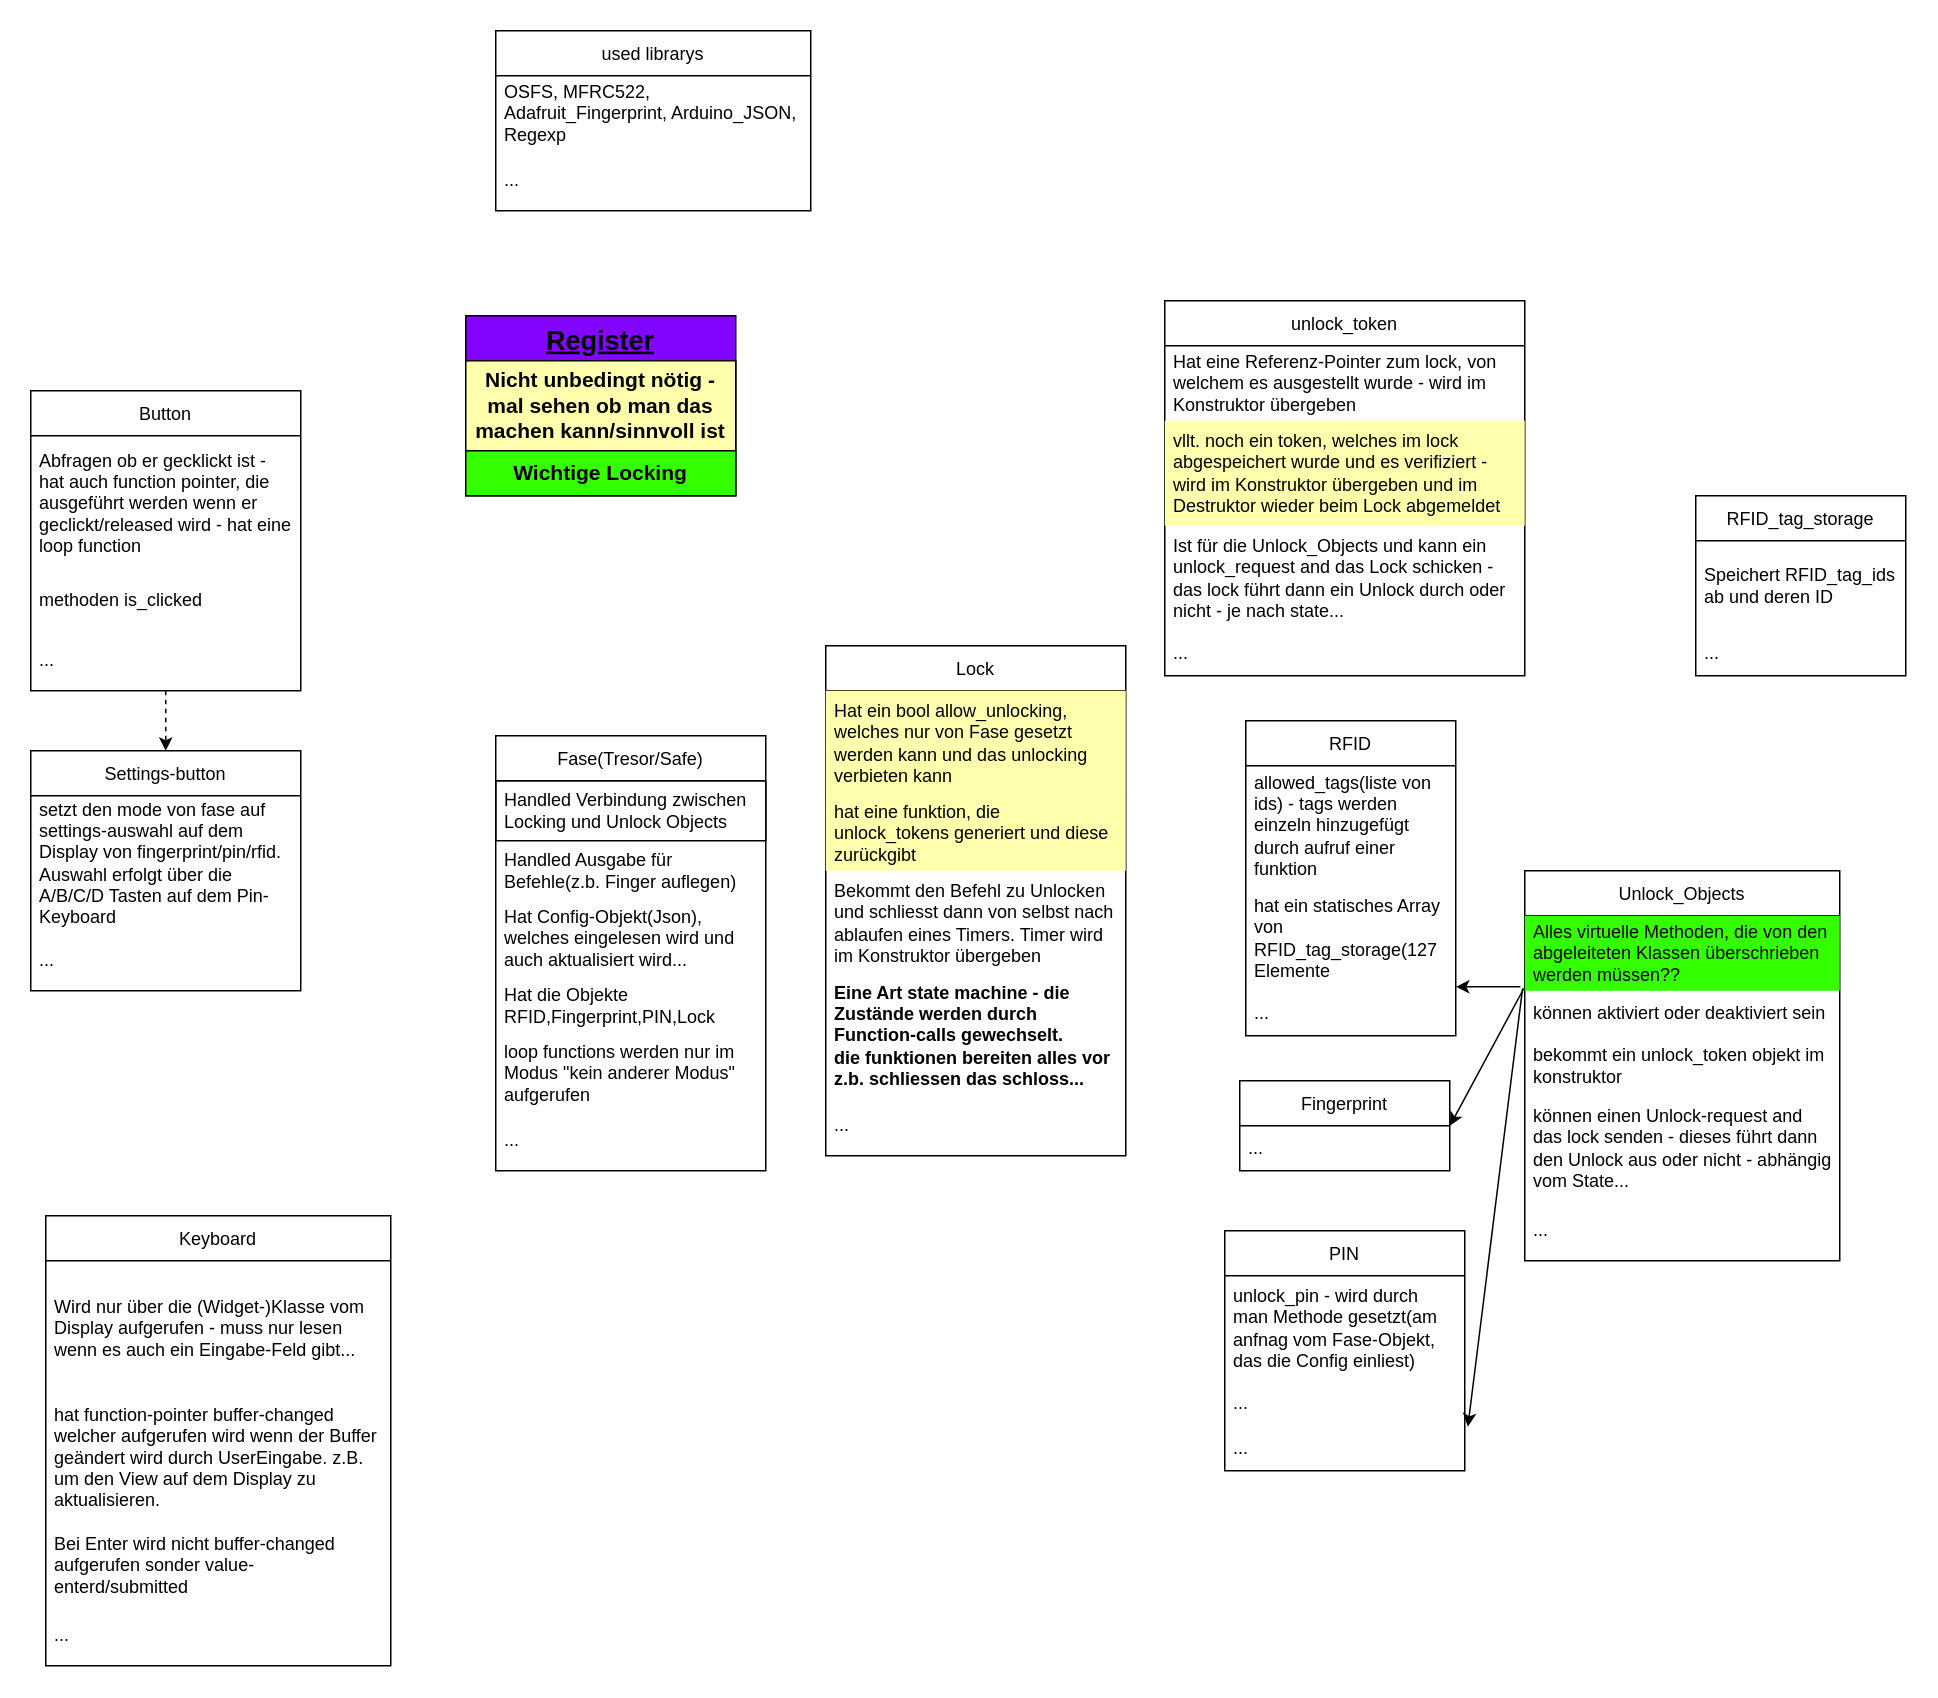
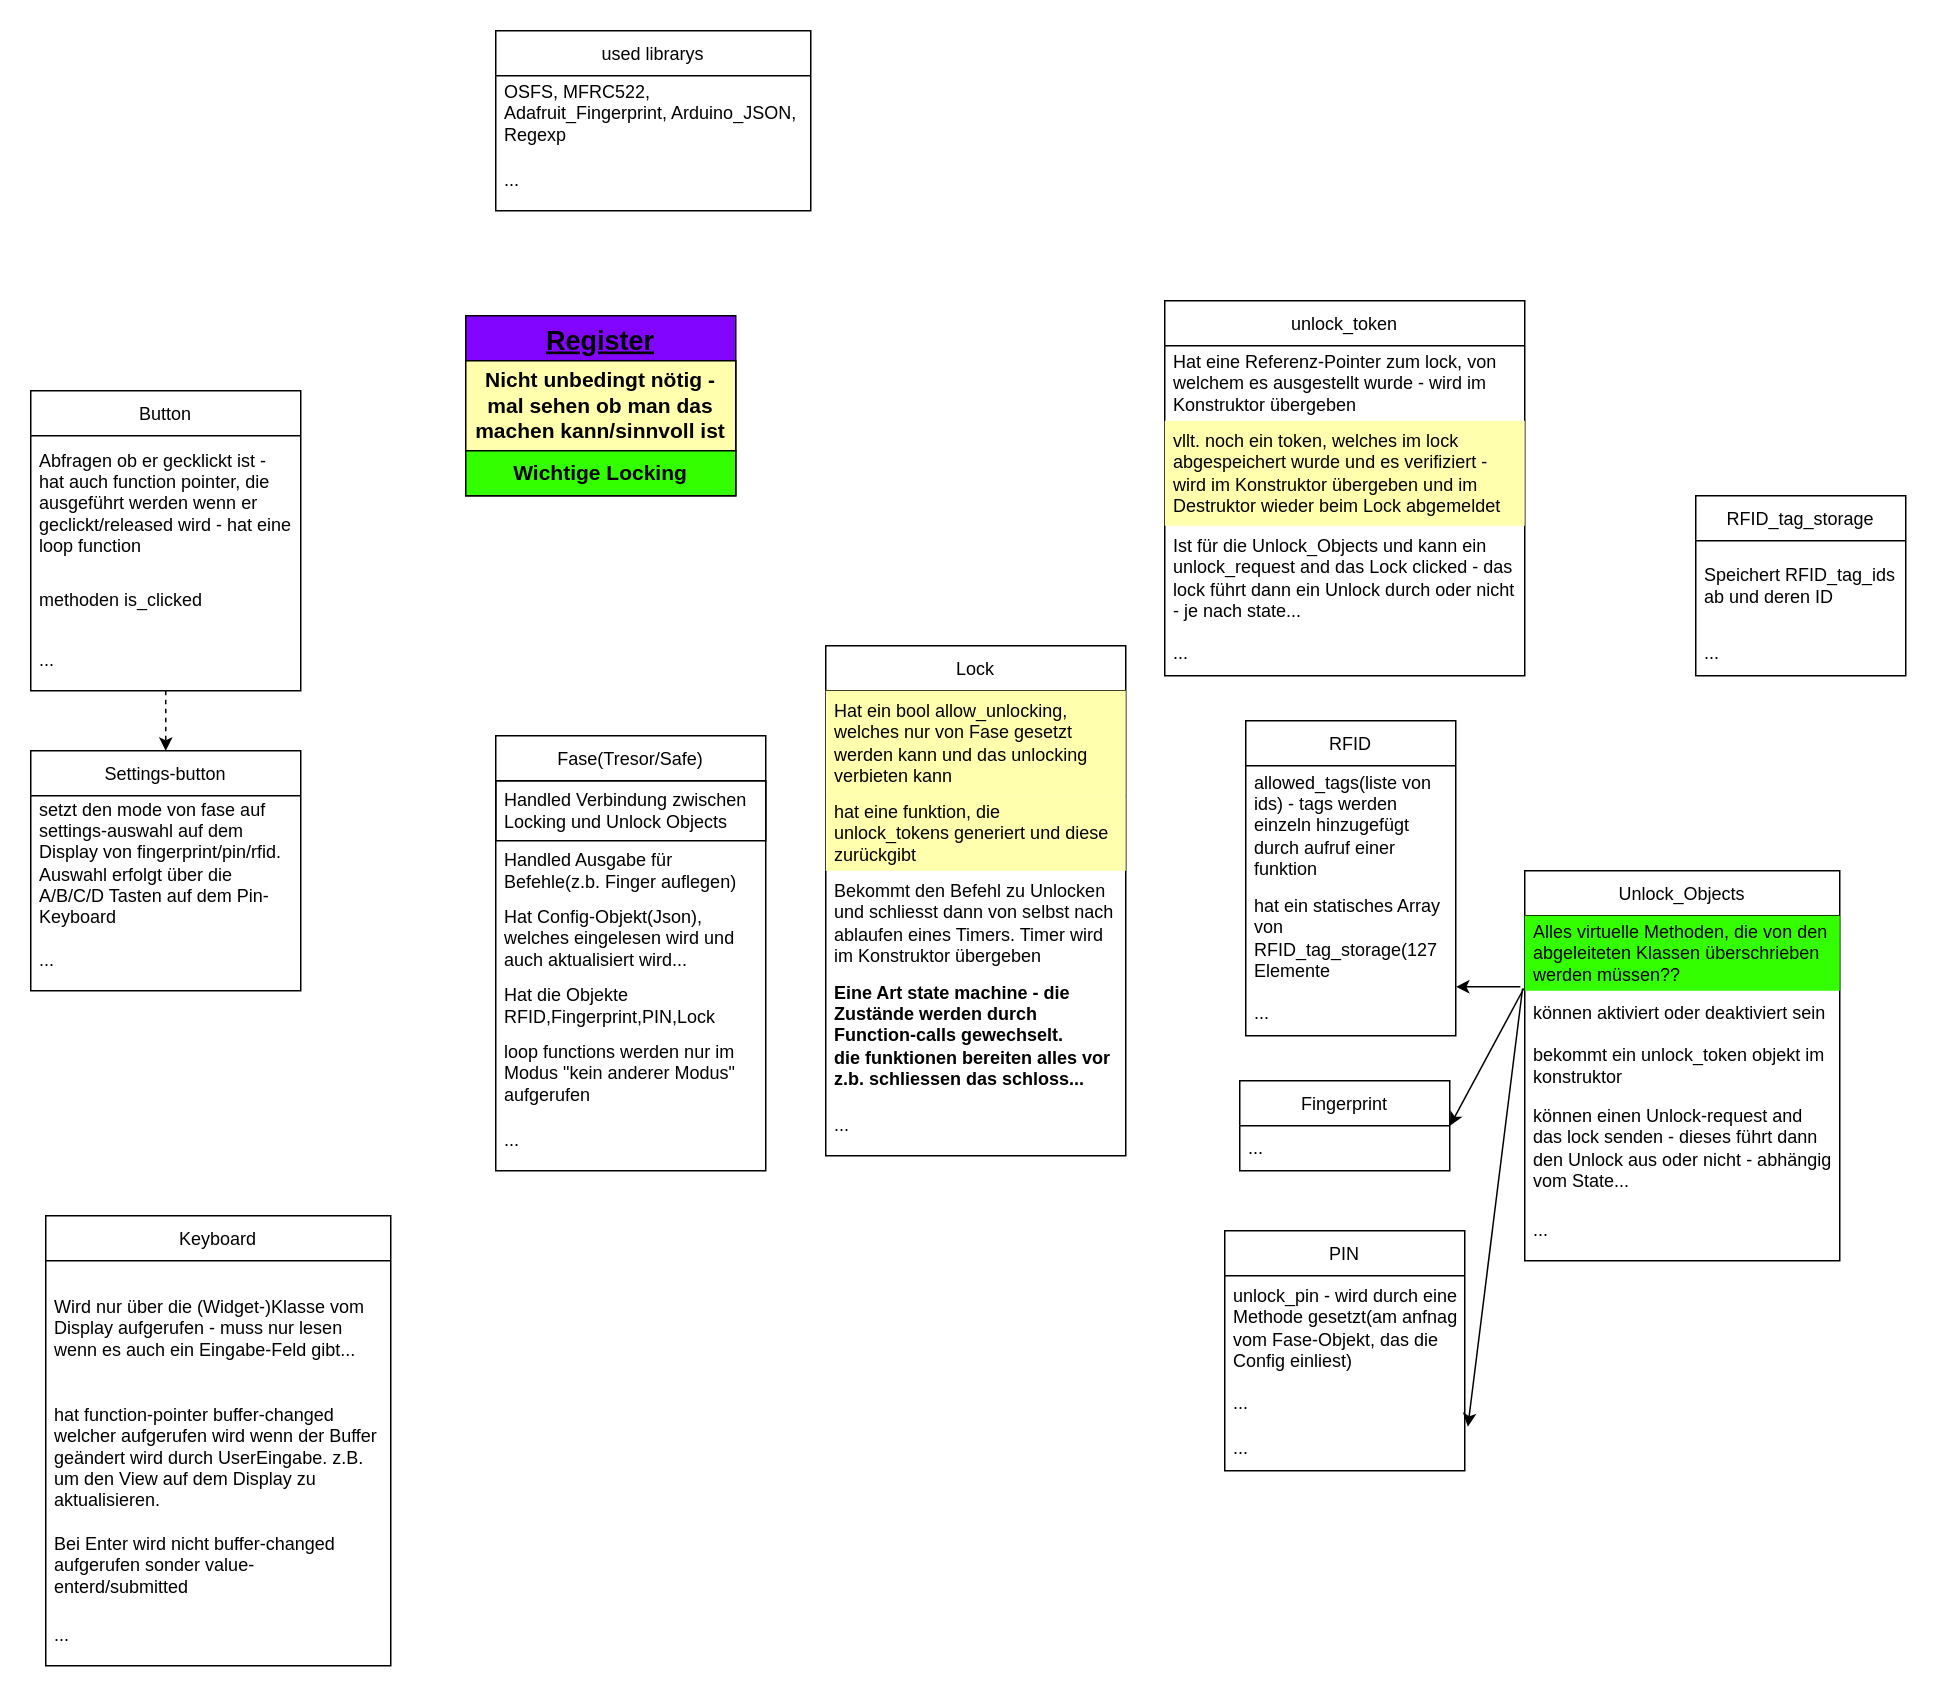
(1346, 578) -> (1346, 578)
(1346, 1328) -> (1346, 1328)
